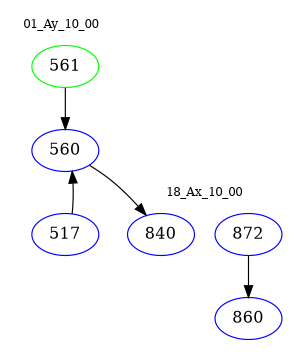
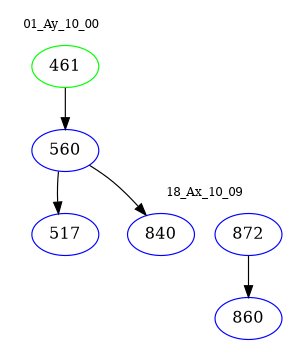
(65, 66) -> (65, 66)
(205, 193) -> (205, 193)
(73, 199) -> (58, 187)
